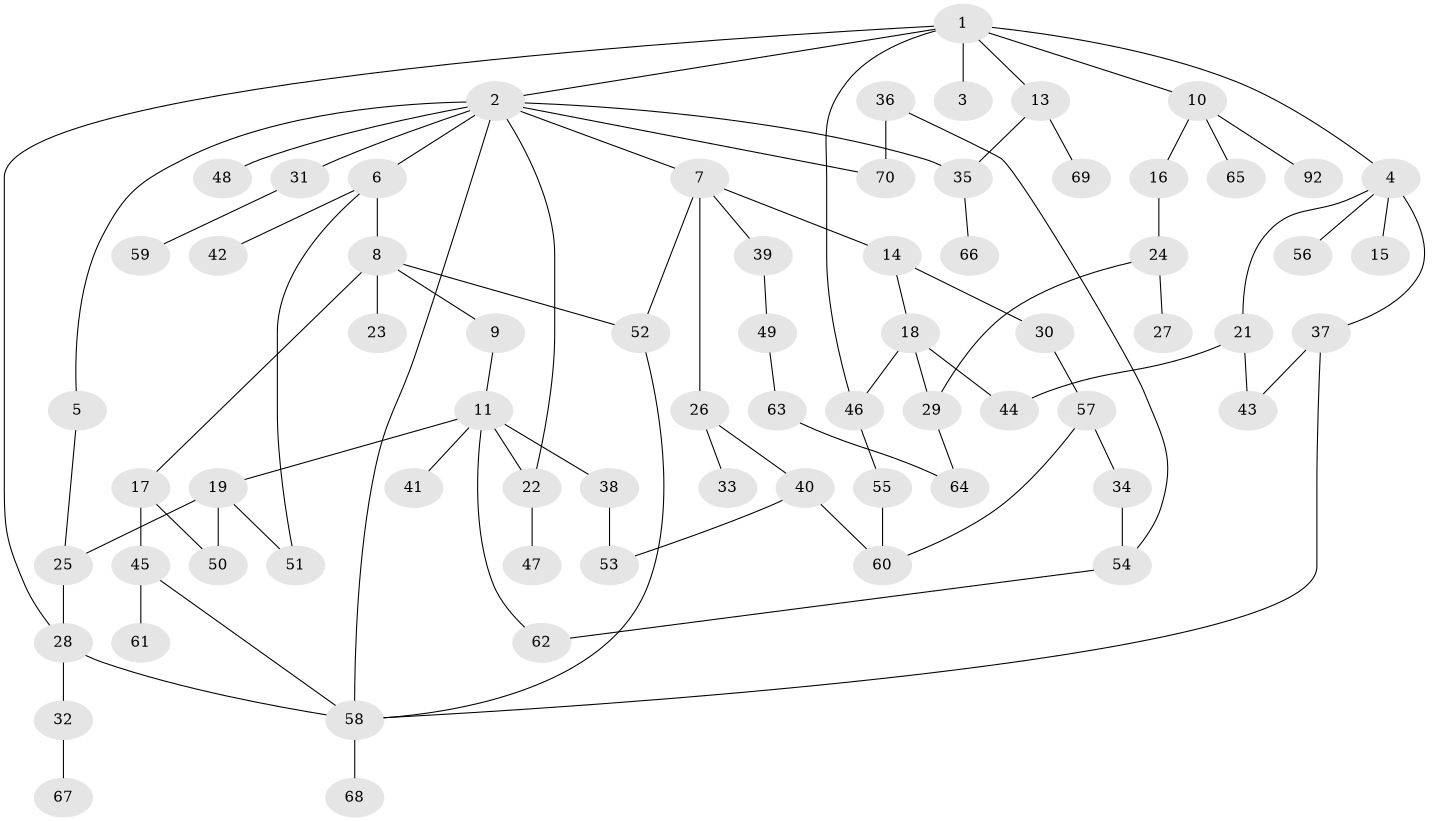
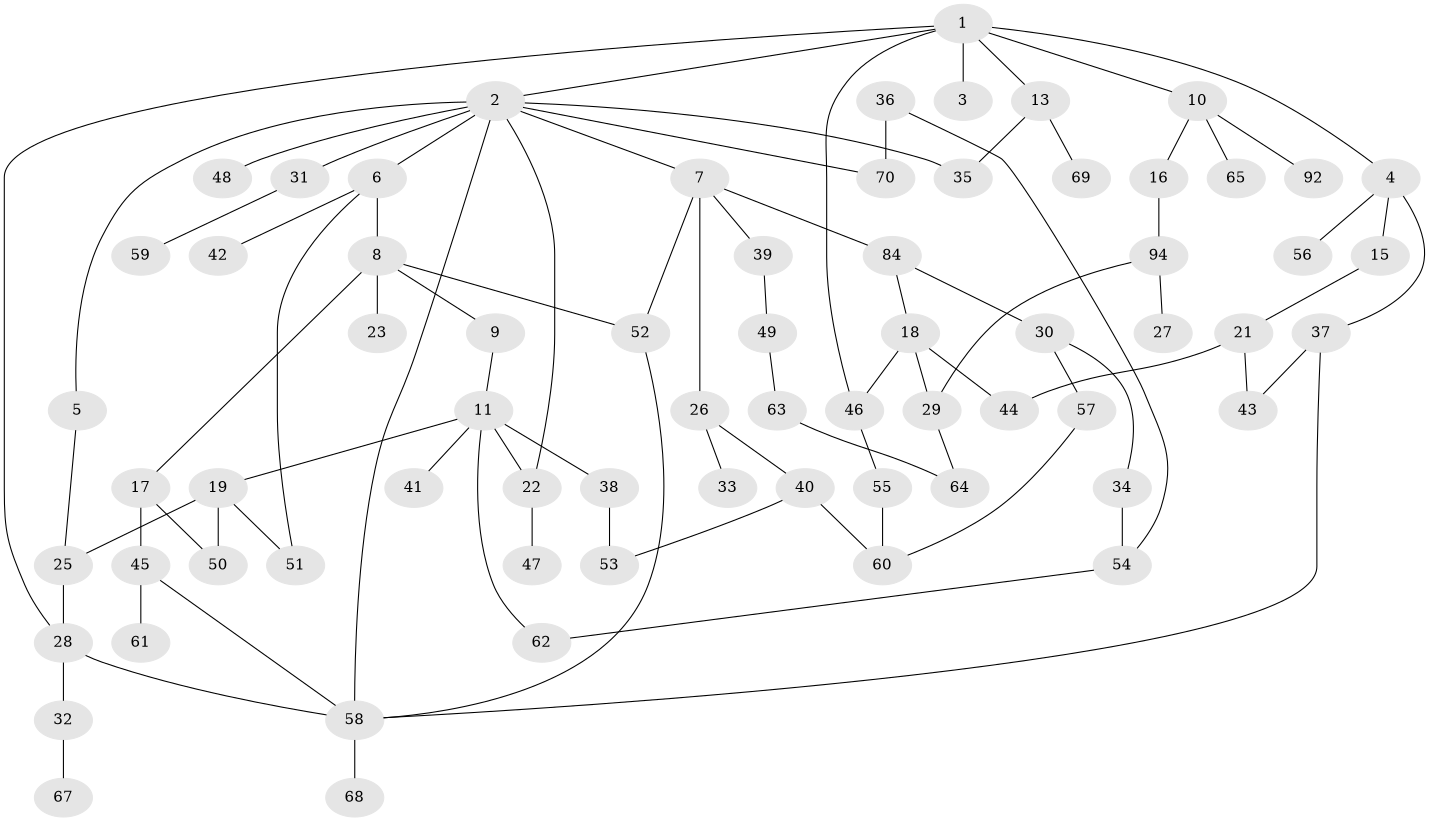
(1276, 224) -> (1312, 294)
(892, 256) -> (892, 256)
(970, 256) -> none
(1159, 256) -> (1159, 256)
(1105, 449) -> (1126, 393)
